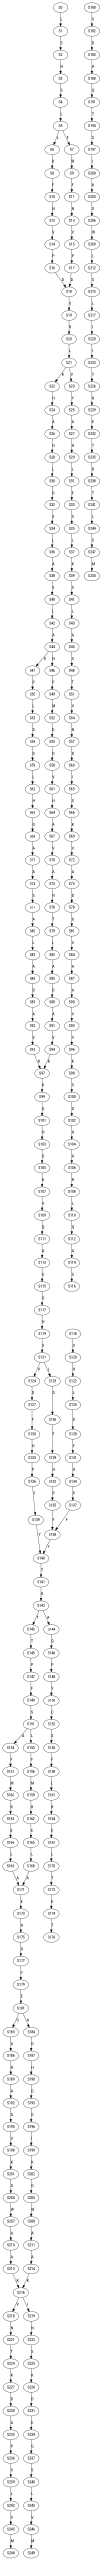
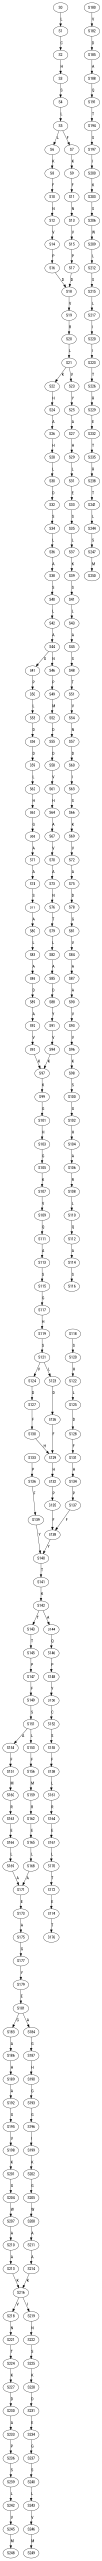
(73, 162) -> (73, 162)
(53, 1014) -> (53, 1014)
(32, 1445) -> (41, 1445)
